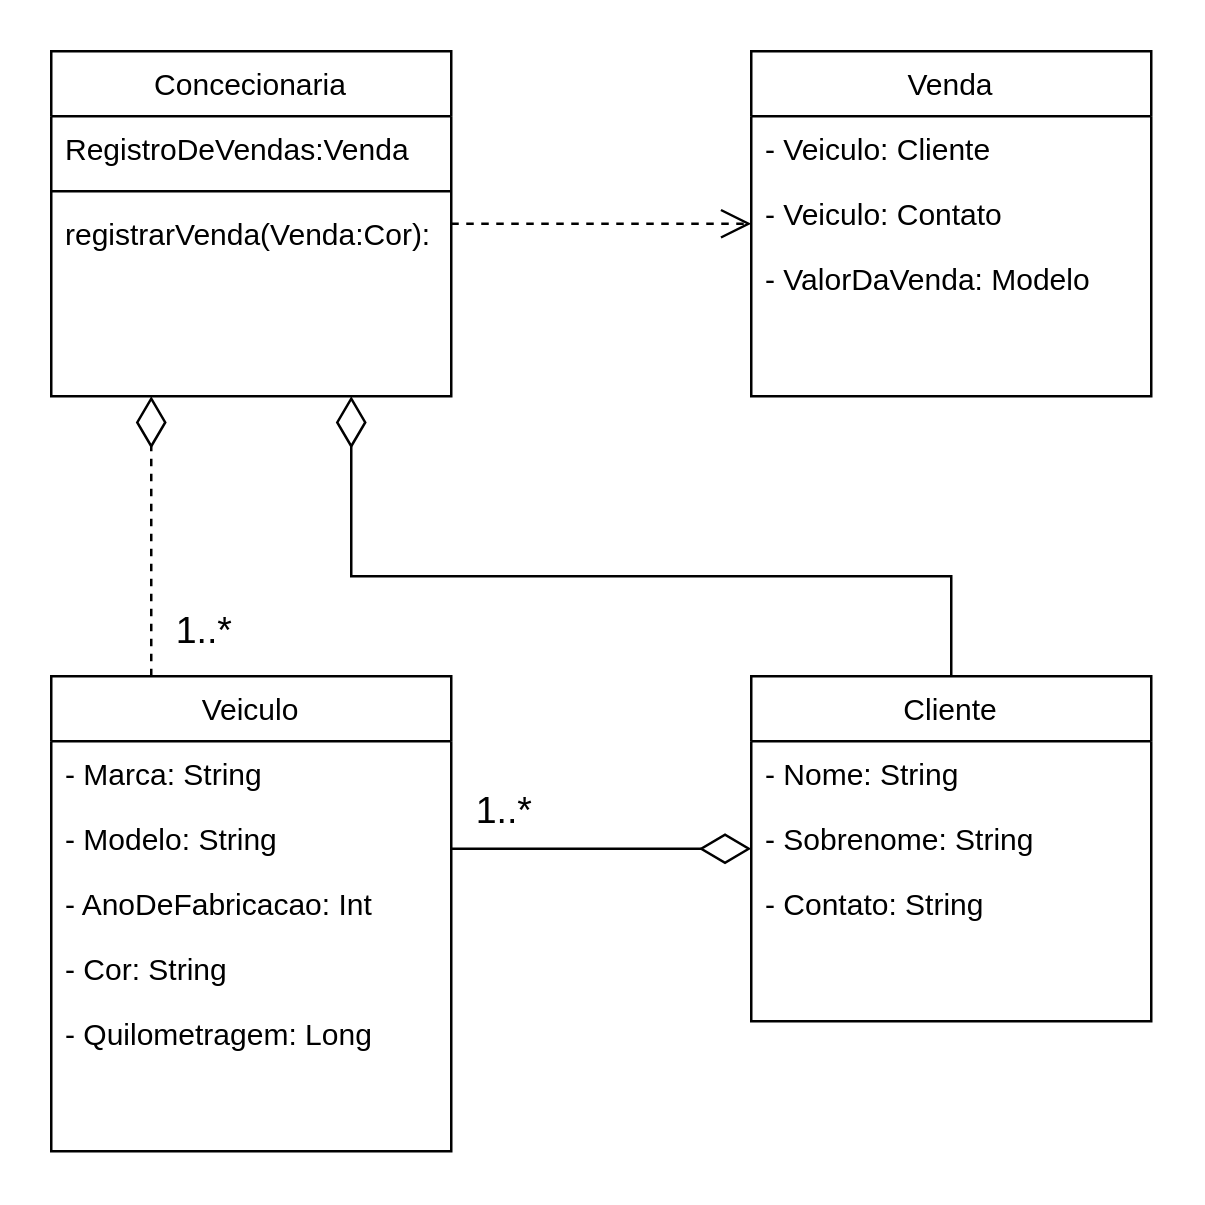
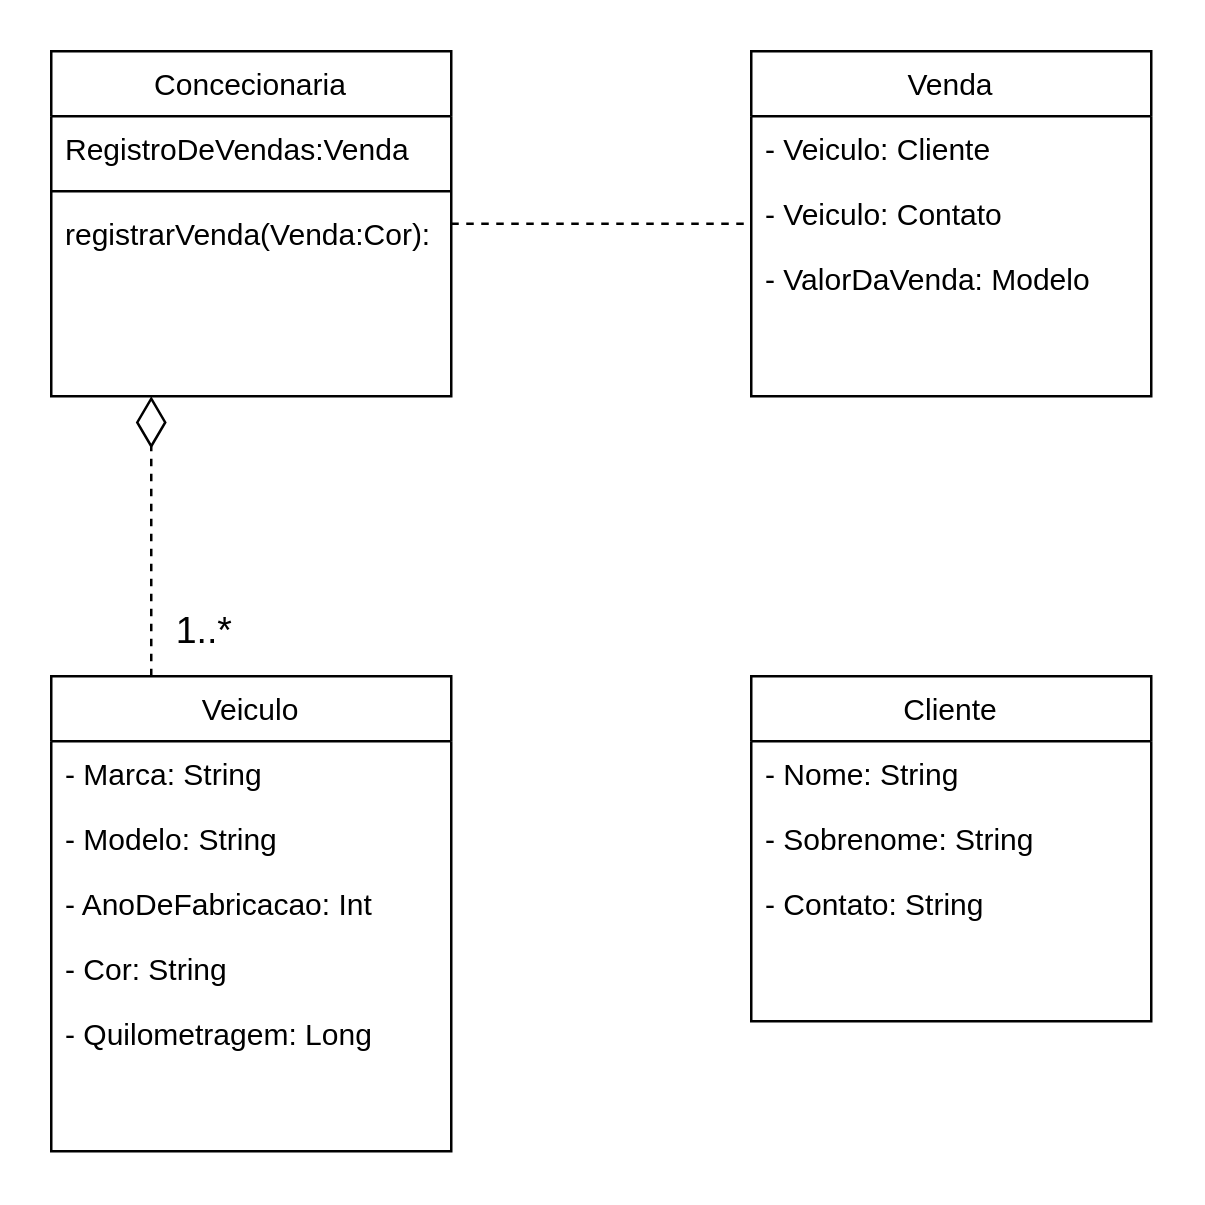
(742, 224) -> (742, 224)
(636, 576) -> none
(578, 849) -> none
